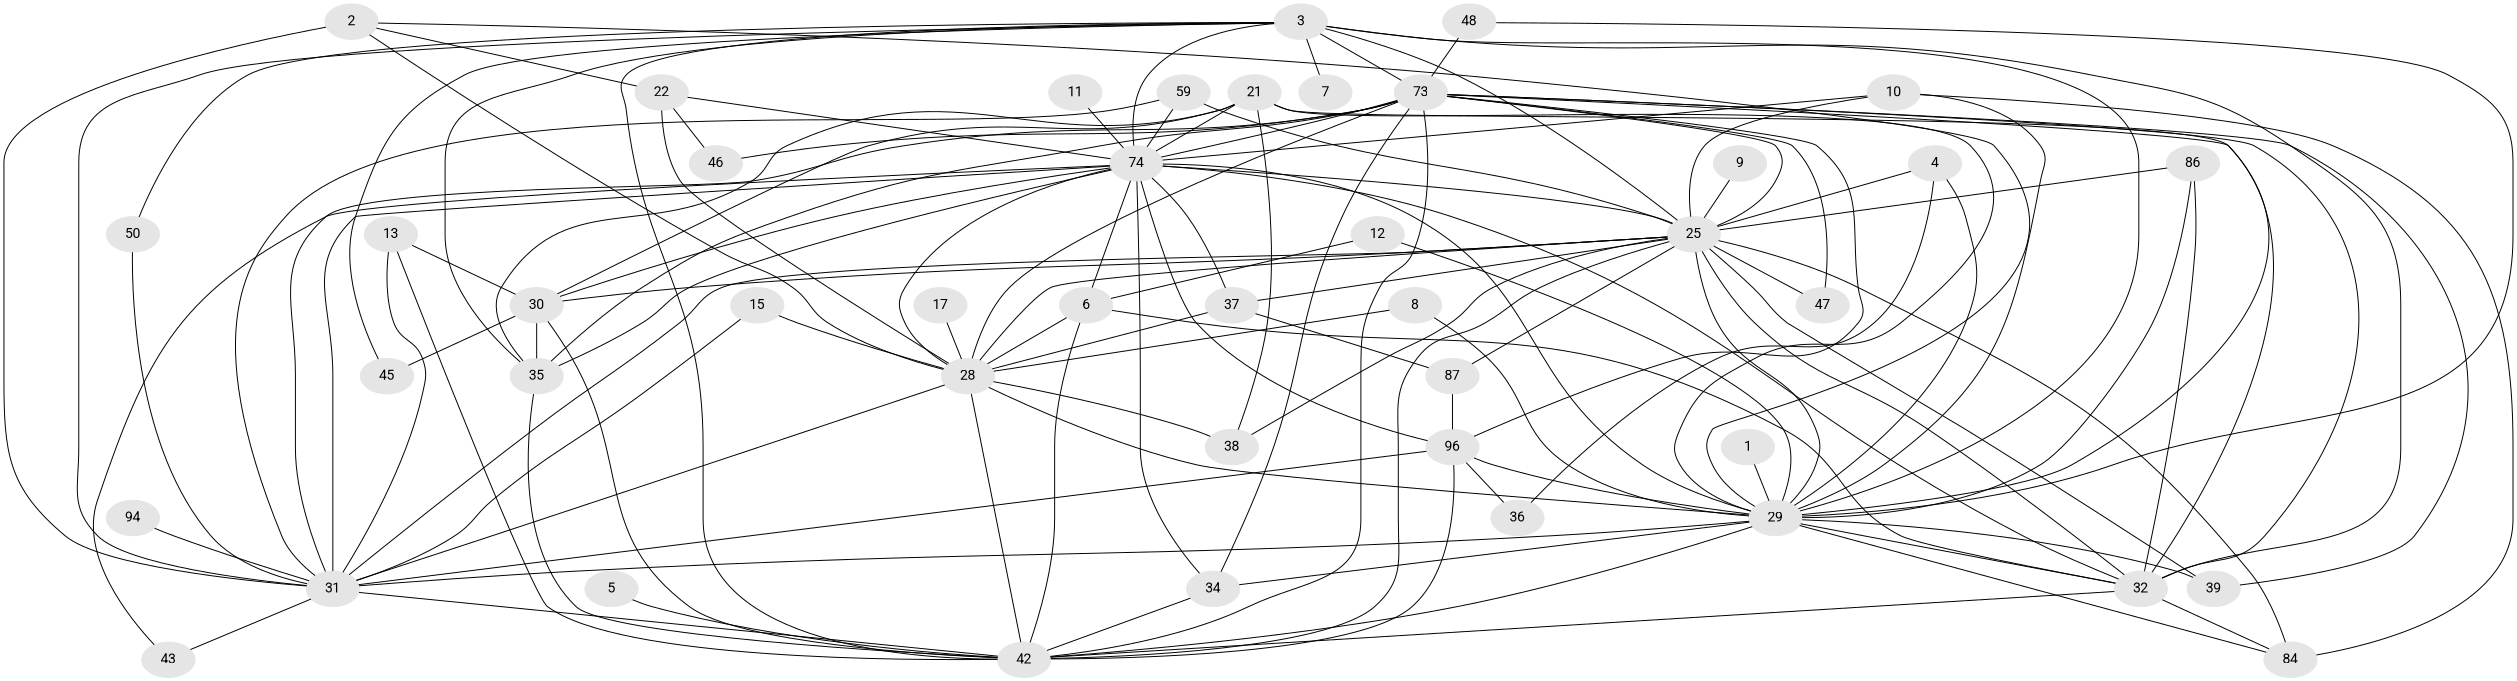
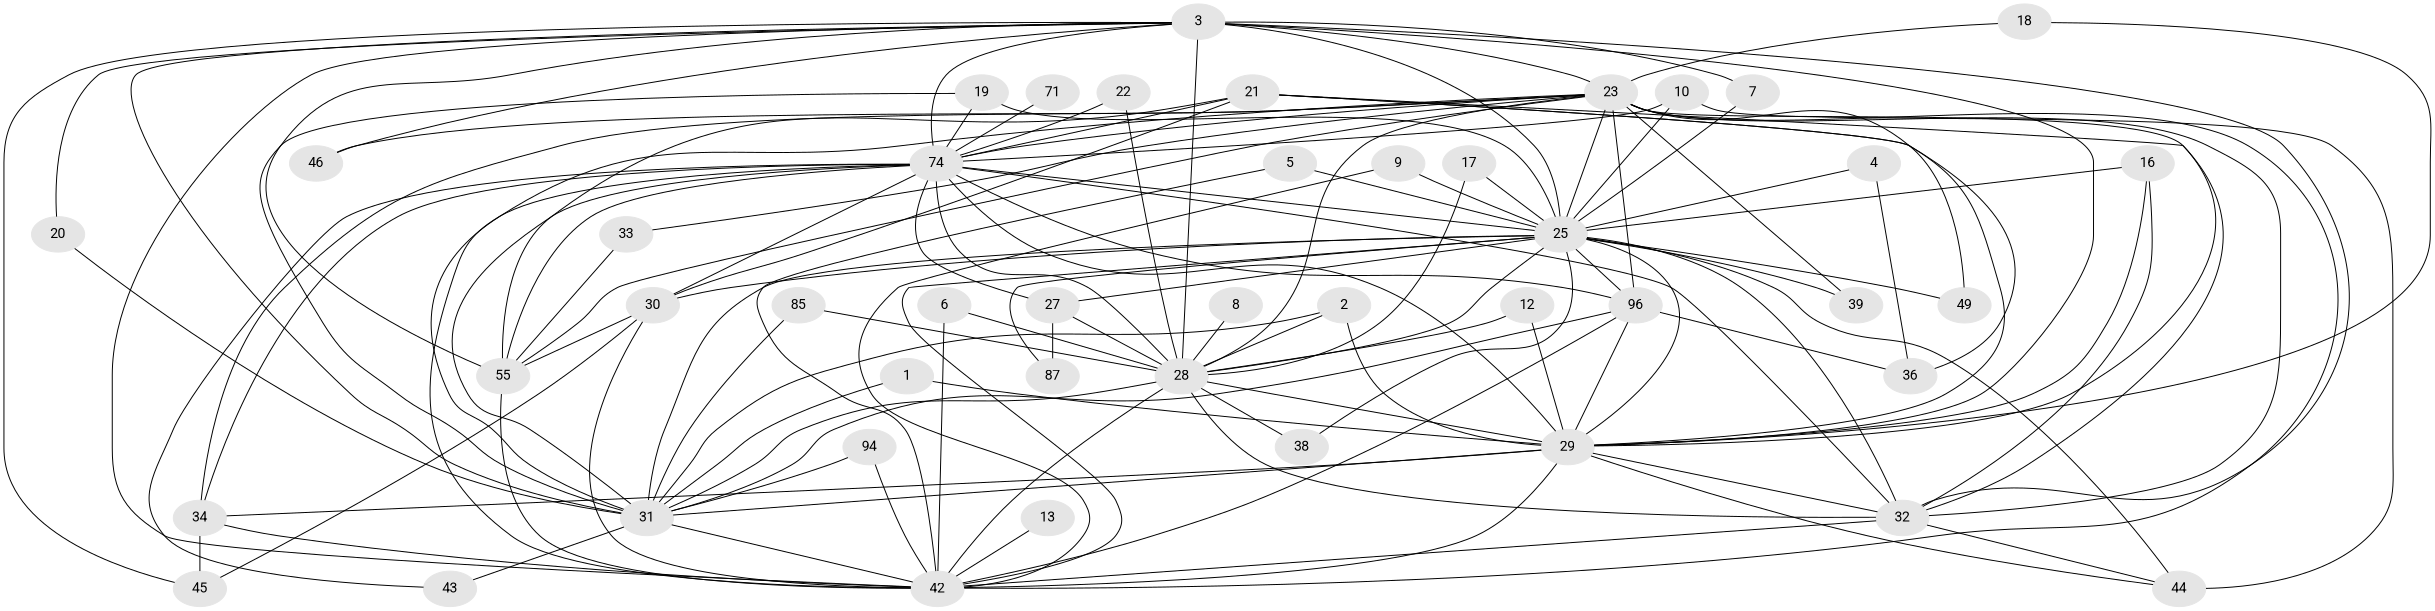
(1469, 22) -> (2025, 22)
(507, 57) -> none
(1075, 93) -> (1053, 93)
(1184, 93) -> (982, 93)
(1421, 93) -> (1611, 93)
(689, 128) -> (751, 67)
(2193, 163) -> (2148, 163)
none -> (1658, 164)
none -> (1425, 199)
none -> (1515, 199)
none -> (1190, 207)
(133, 234) -> (58, 234)
none -> (626, 234)
(1111, 234) -> (431, 375)
(464, 270) -> none
(1271, 272) -> (1748, 126)
(1208, 276) -> (1358, 348)
none -> (883, 303)
(757, 305) -> (799, 305)
(1232, 305) -> (1053, 305)
(1823, 305) -> (1965, 305)
(2010, 308) -> none
(1616, 362) -> (1499, 506)
(1941, 368) -> none
(537, 376) -> (503, 376)
(1452, 412) -> (1604, 275)
(417, 414) -> (765, 429)
(1563, 461) -> none
none -> (898, 520)
(2000, 537) -> none
none -> (200, 554)
(2290, 660) -> (2179, 589)
